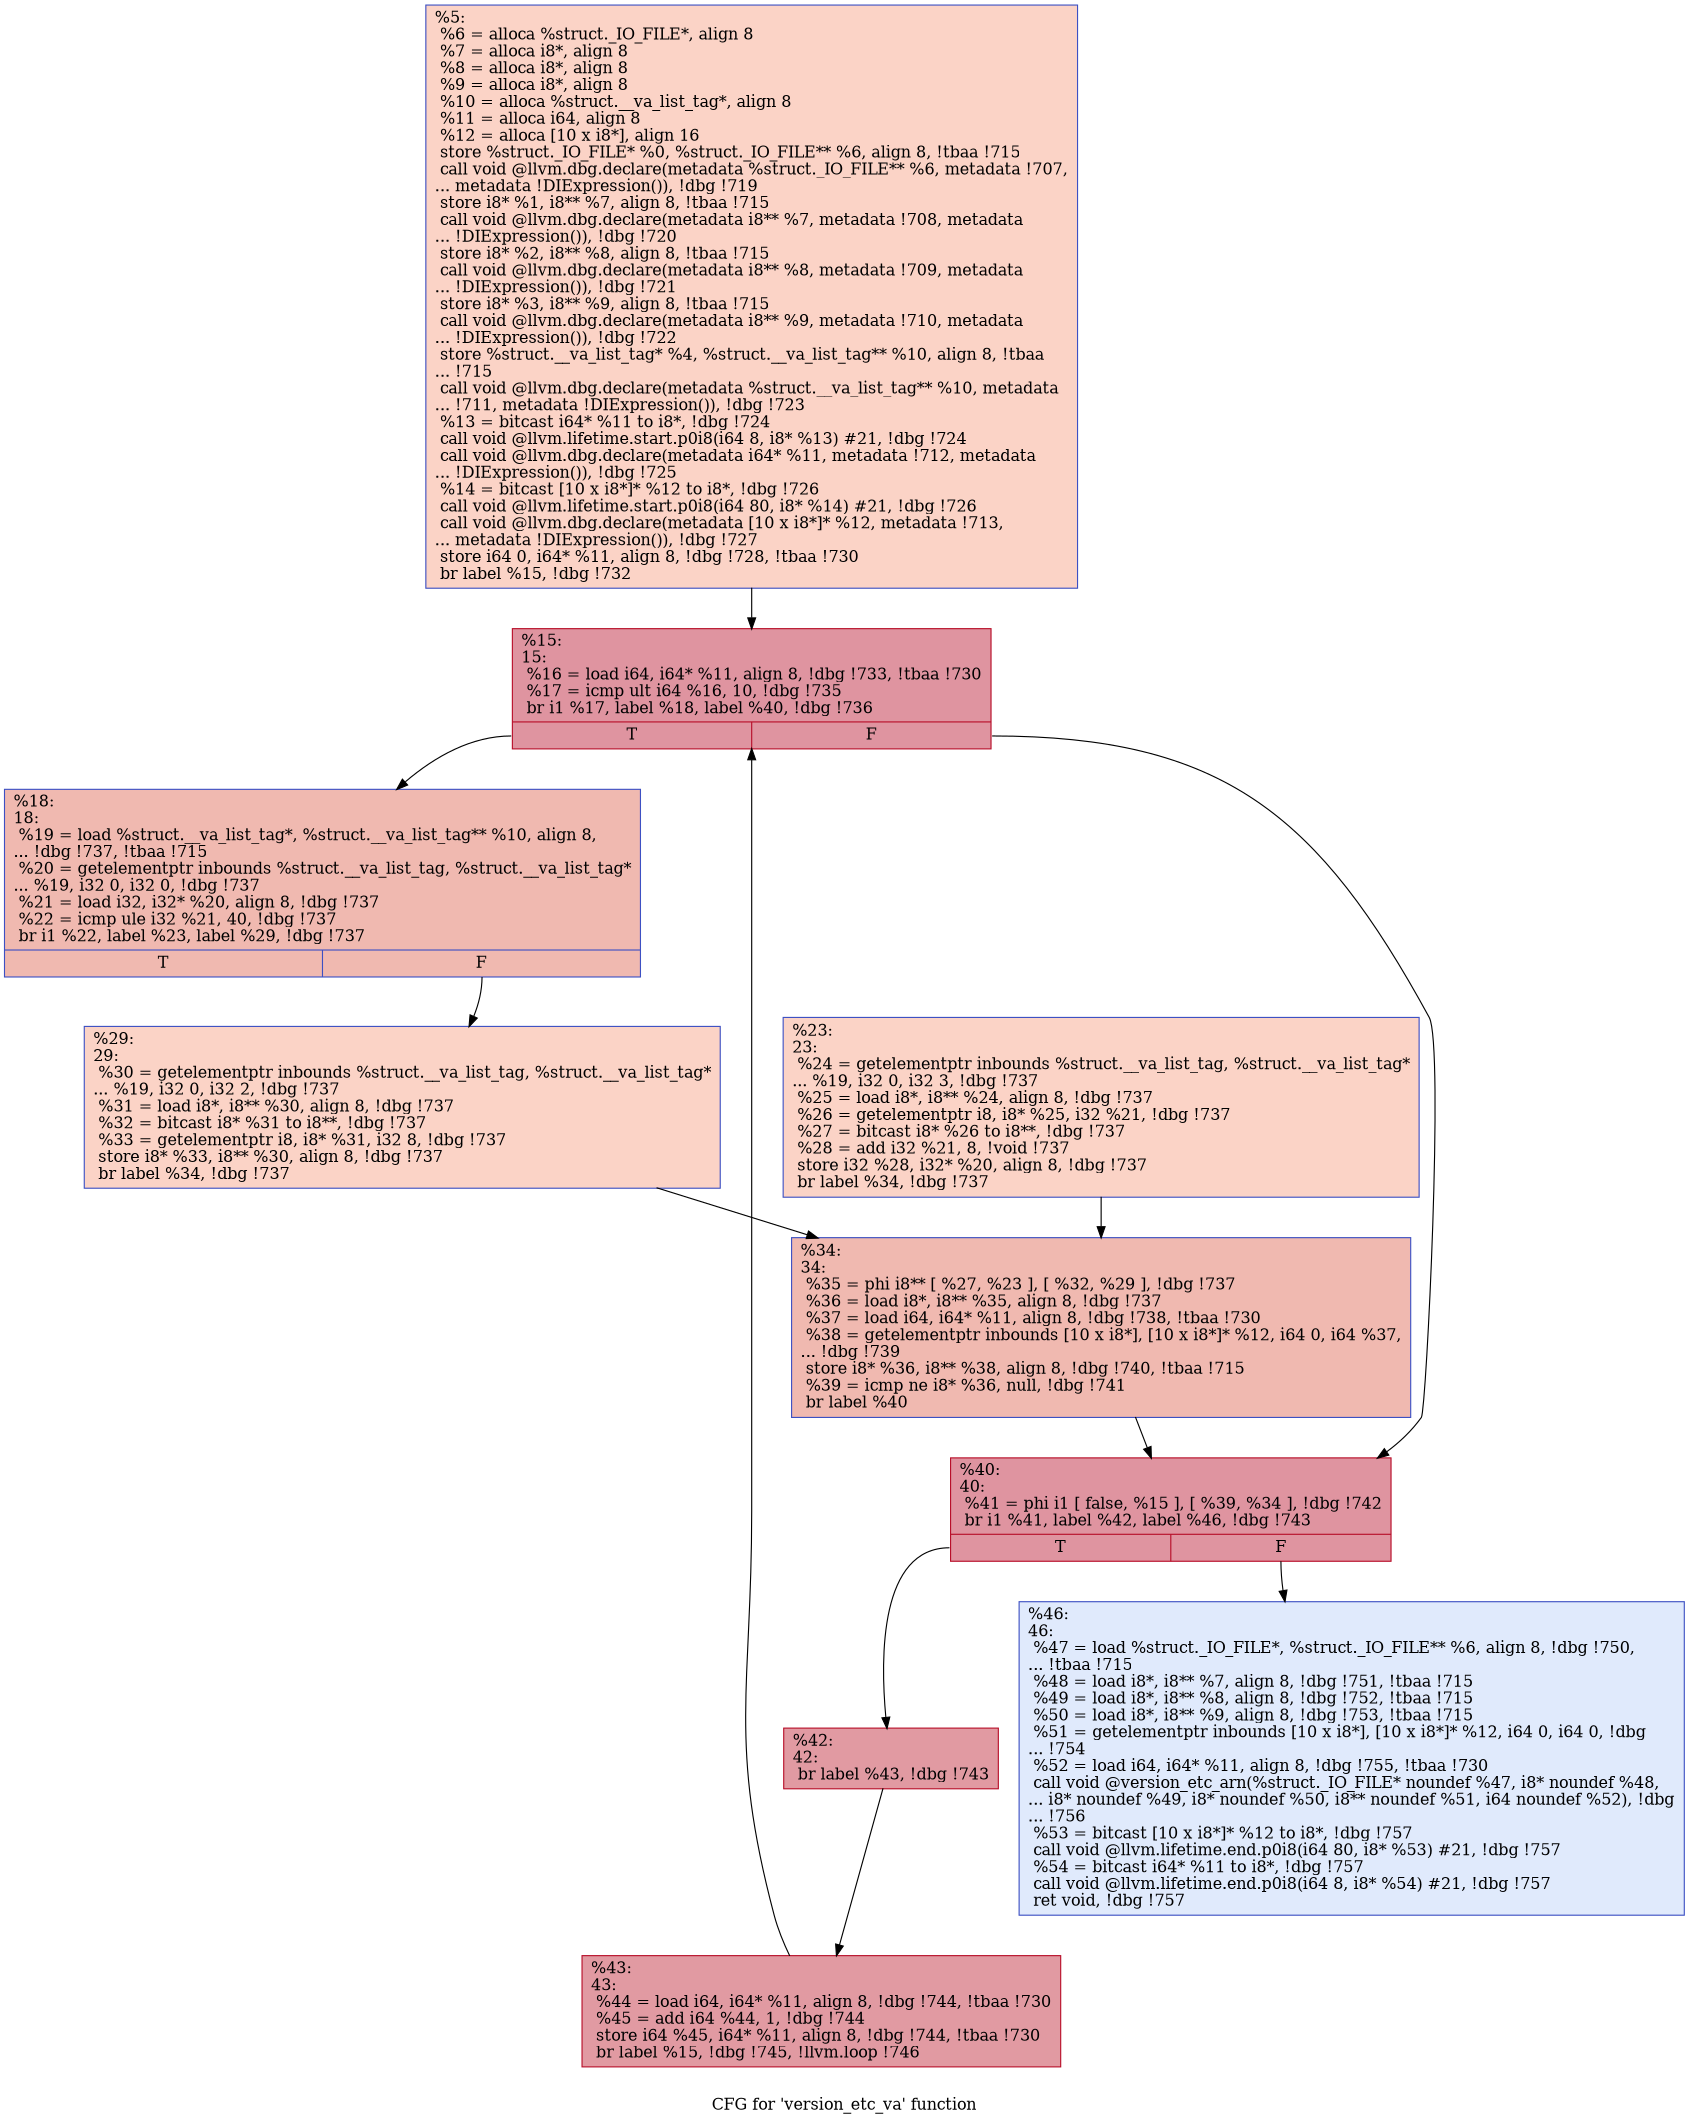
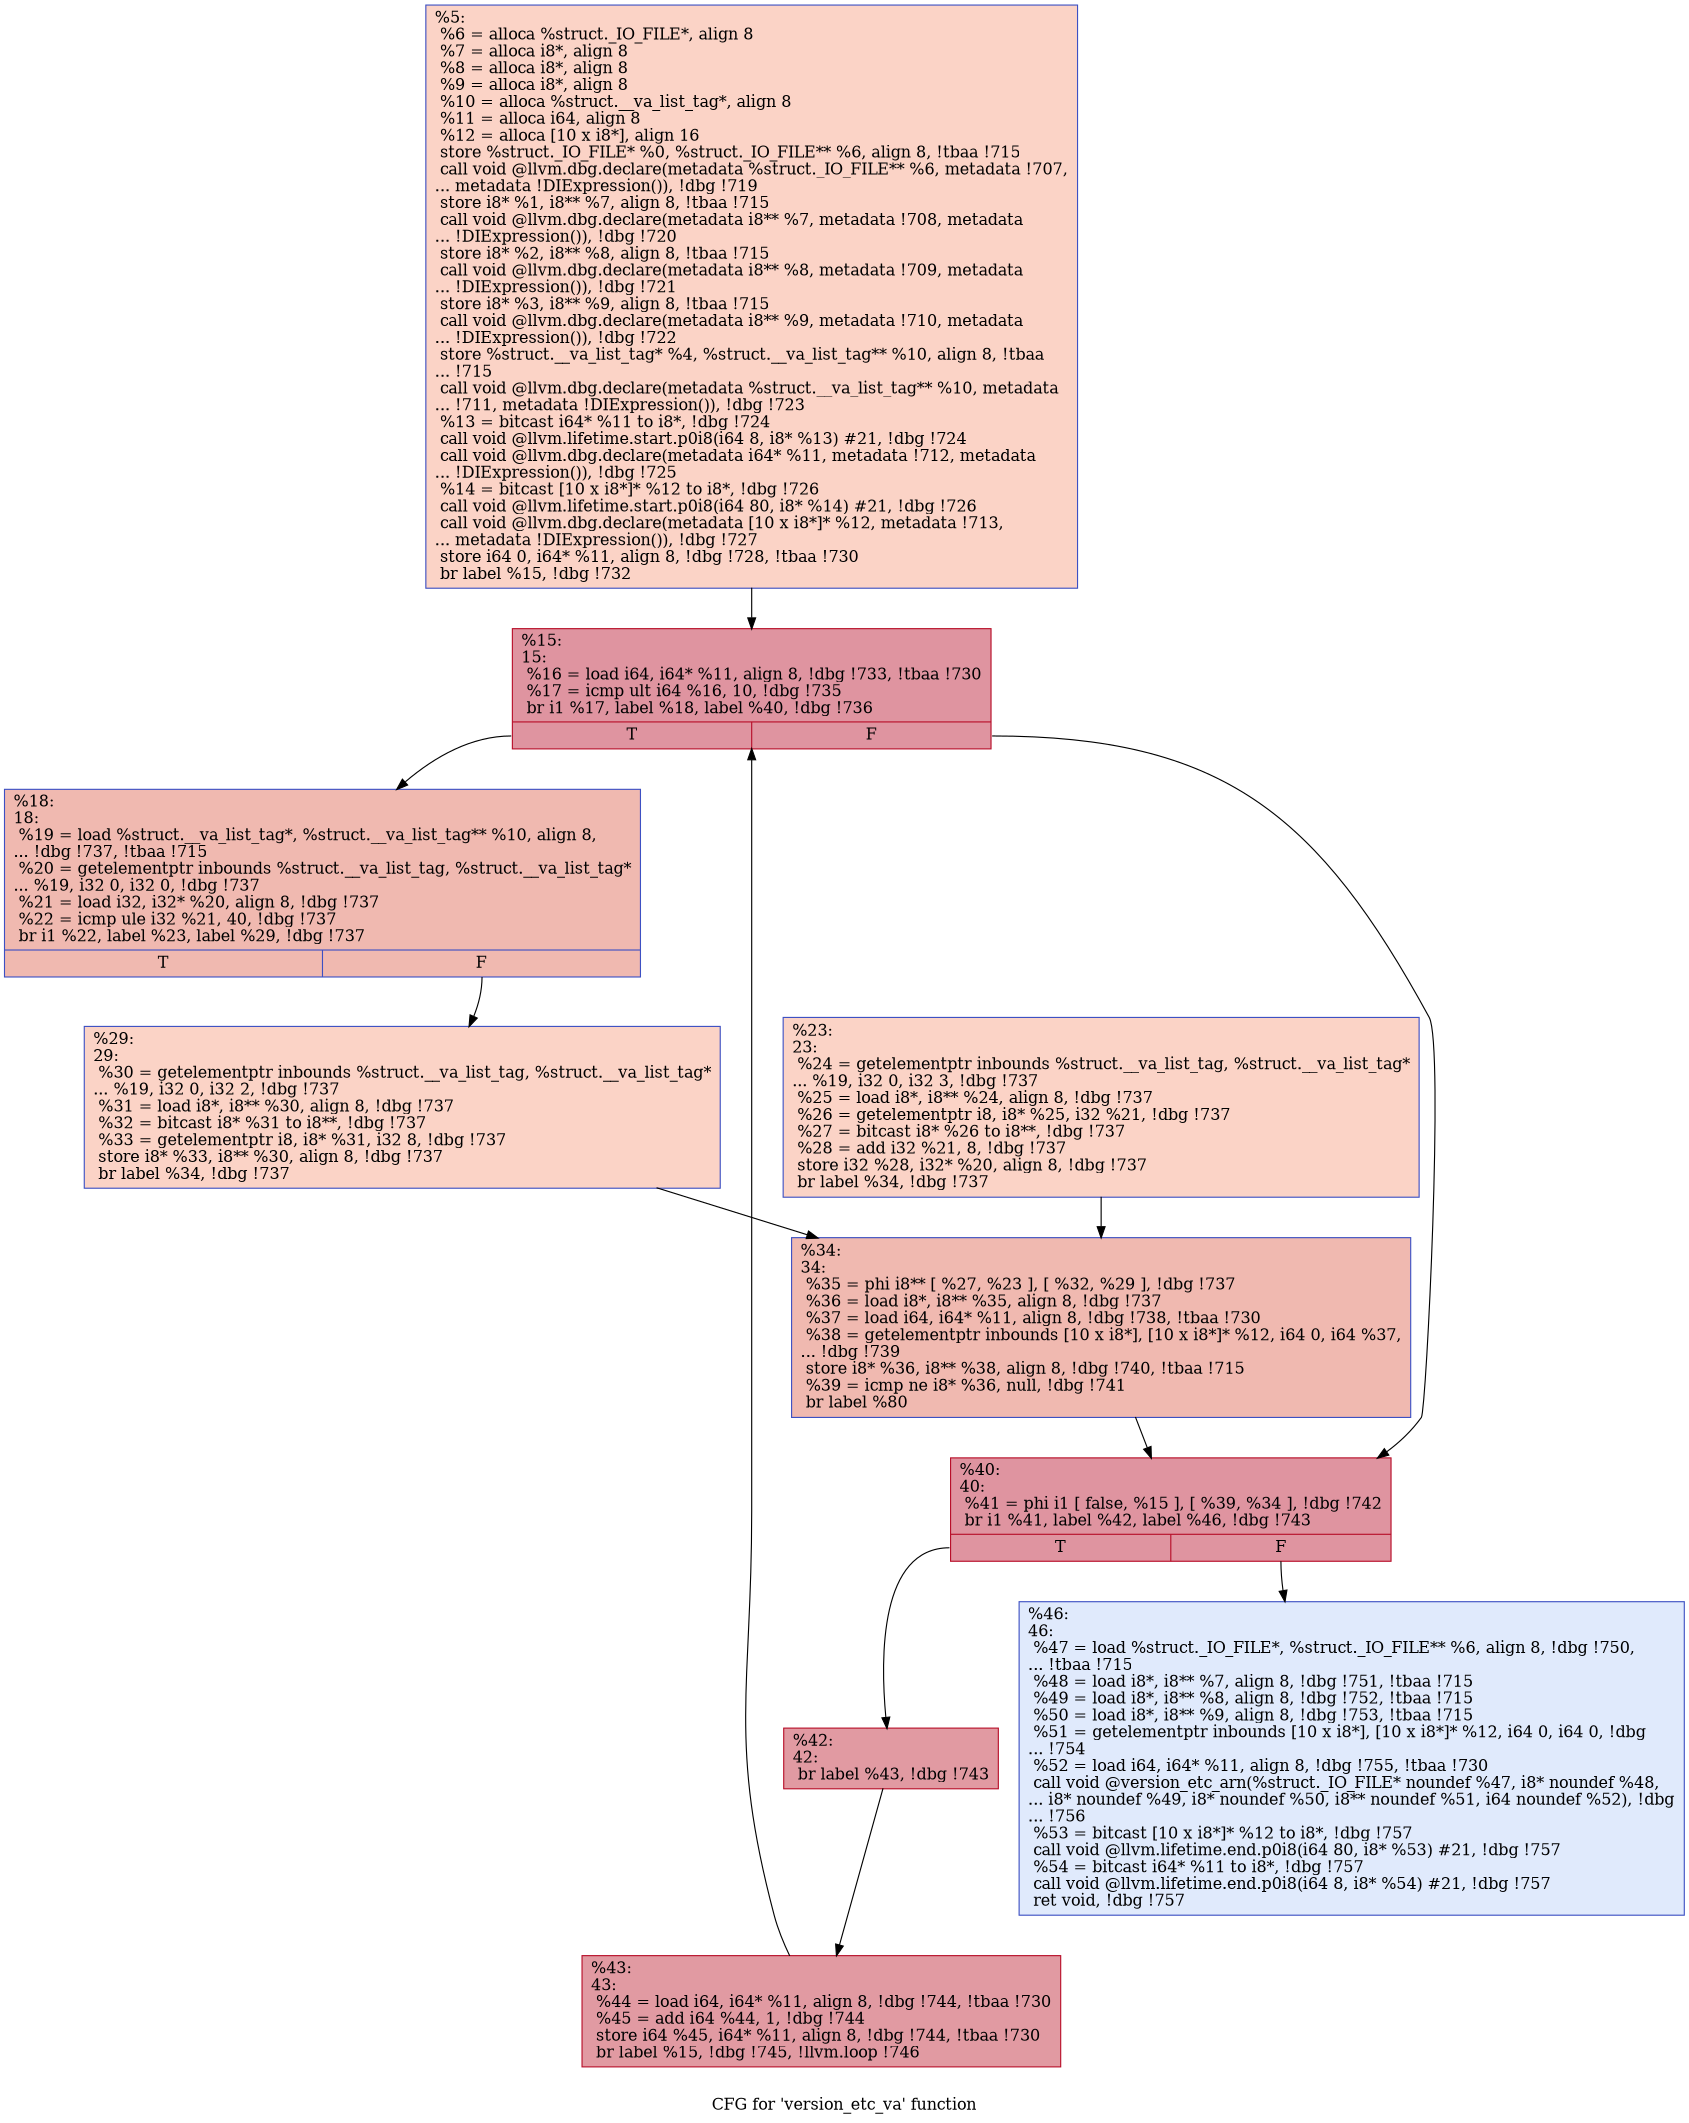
(931, 1149) -> (929, 1149)
(855, 1403) -> (855, 1403)
